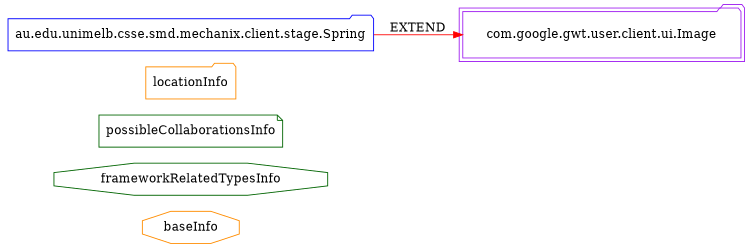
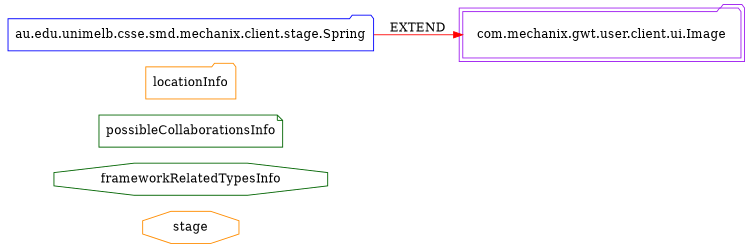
(602, 35) -> (602, 35)
(191, 227) -> (191, 227)
